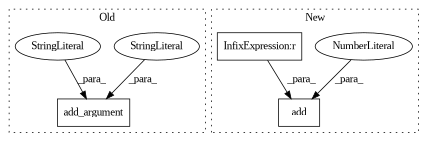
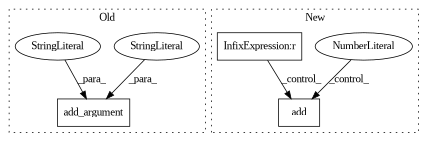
(301, 80) -> (301, 80)
(349, 80) -> (349, 80)
